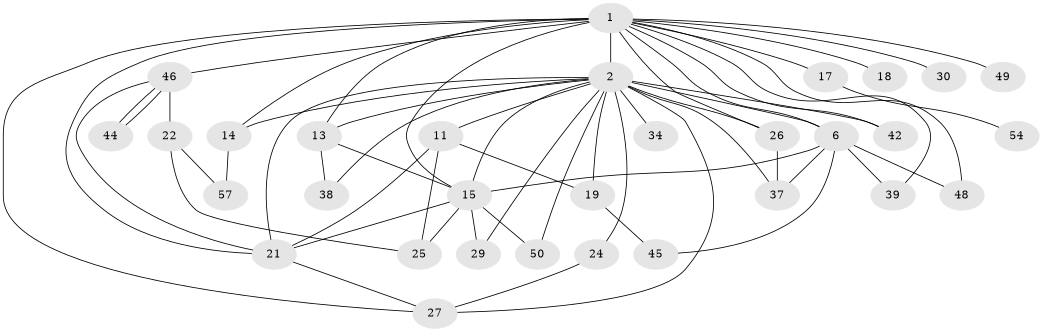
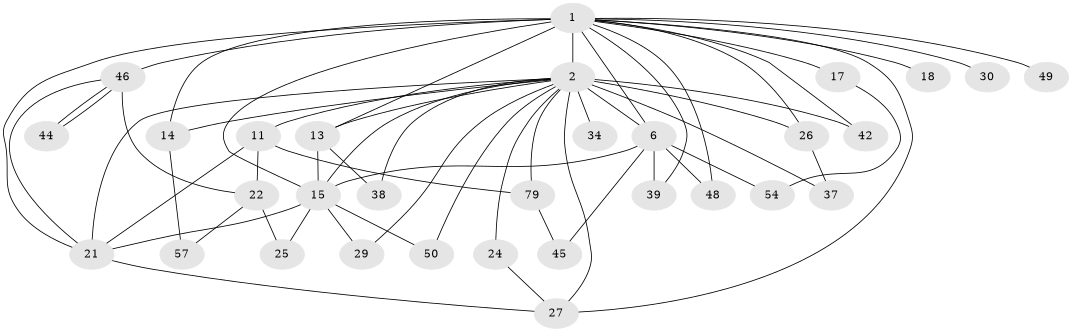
(807, 166) -> (715, 167)
(430, 195) -> (258, 161)
(593, 195) -> (533, 195)
